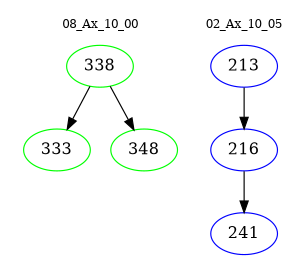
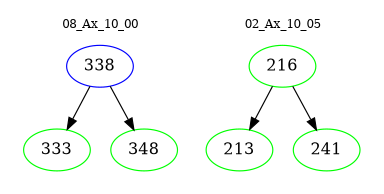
(100, 66) -> (100, 66)
(244, 66) -> (239, 150)
(244, 102) -> (264, 103)
(244, 150) -> (282, 66)
(244, 234) -> (327, 150)
